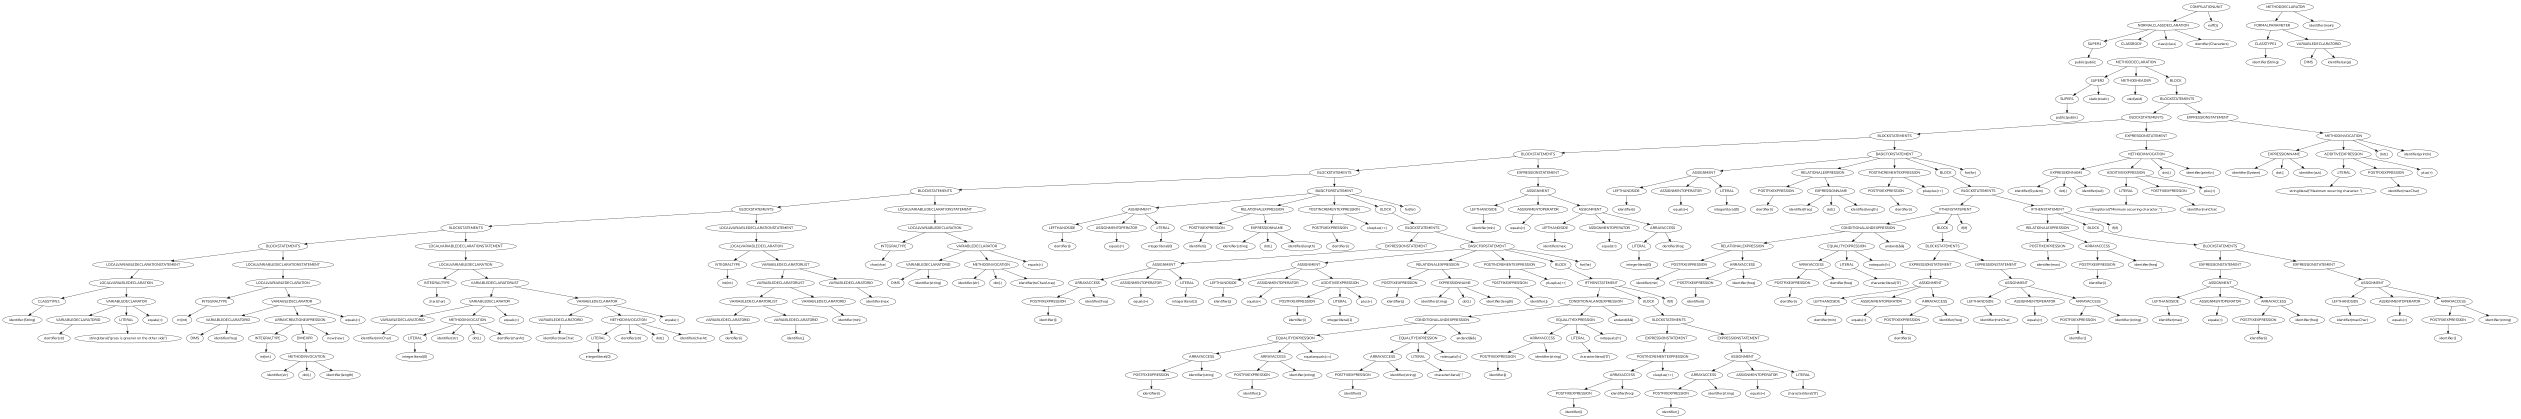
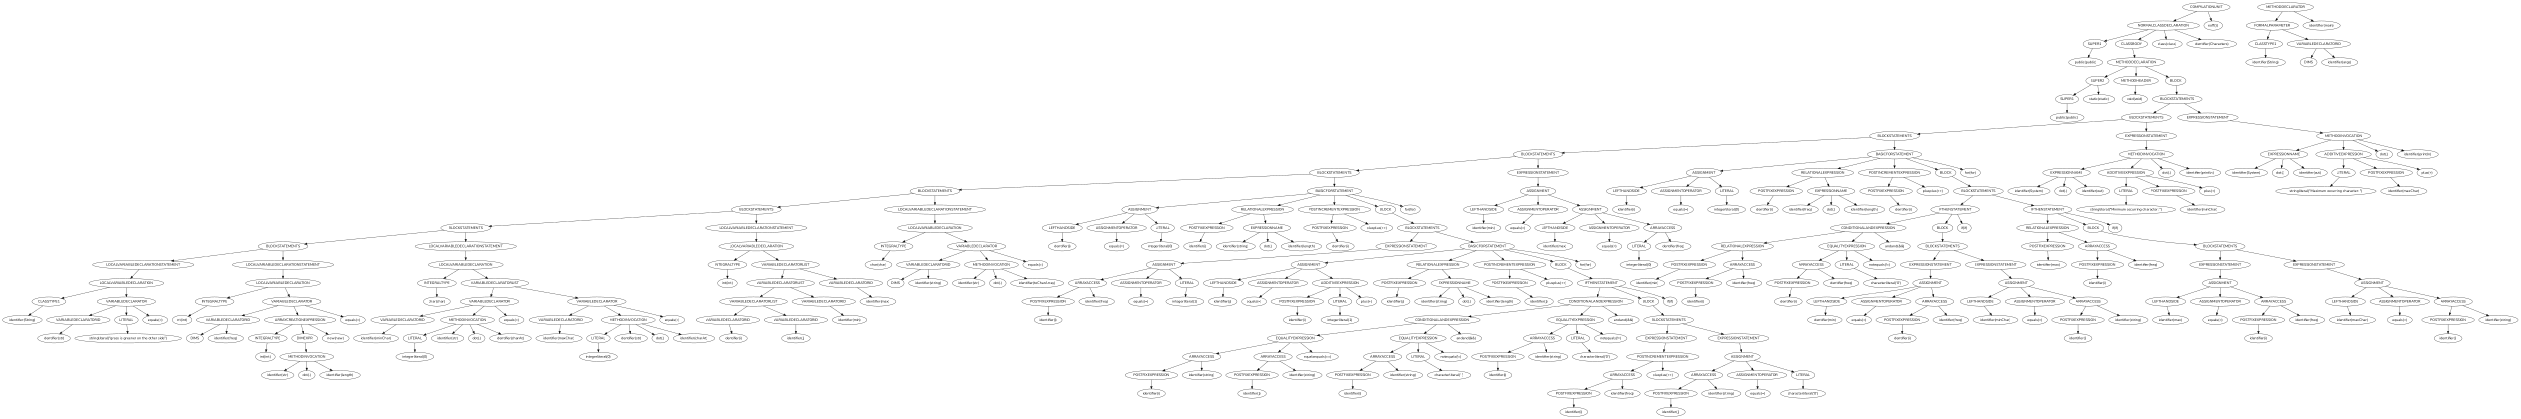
none -> (2133, 52)
